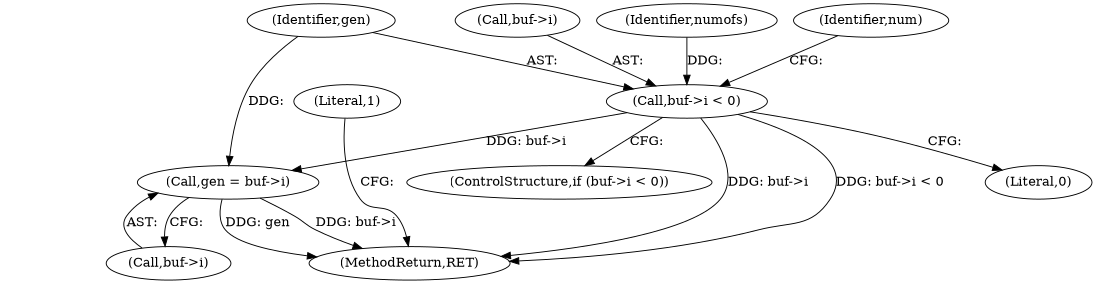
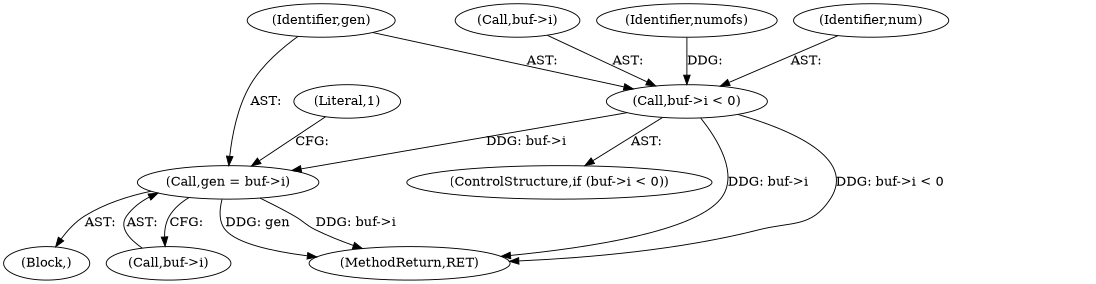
(808, 61) -> (808, 61)
(268, 101) -> (268, 101)
(649, 142) -> (649, 142)
(1039, 182) -> none
(355, 191) -> (292, 139)
none -> (47, 263)
